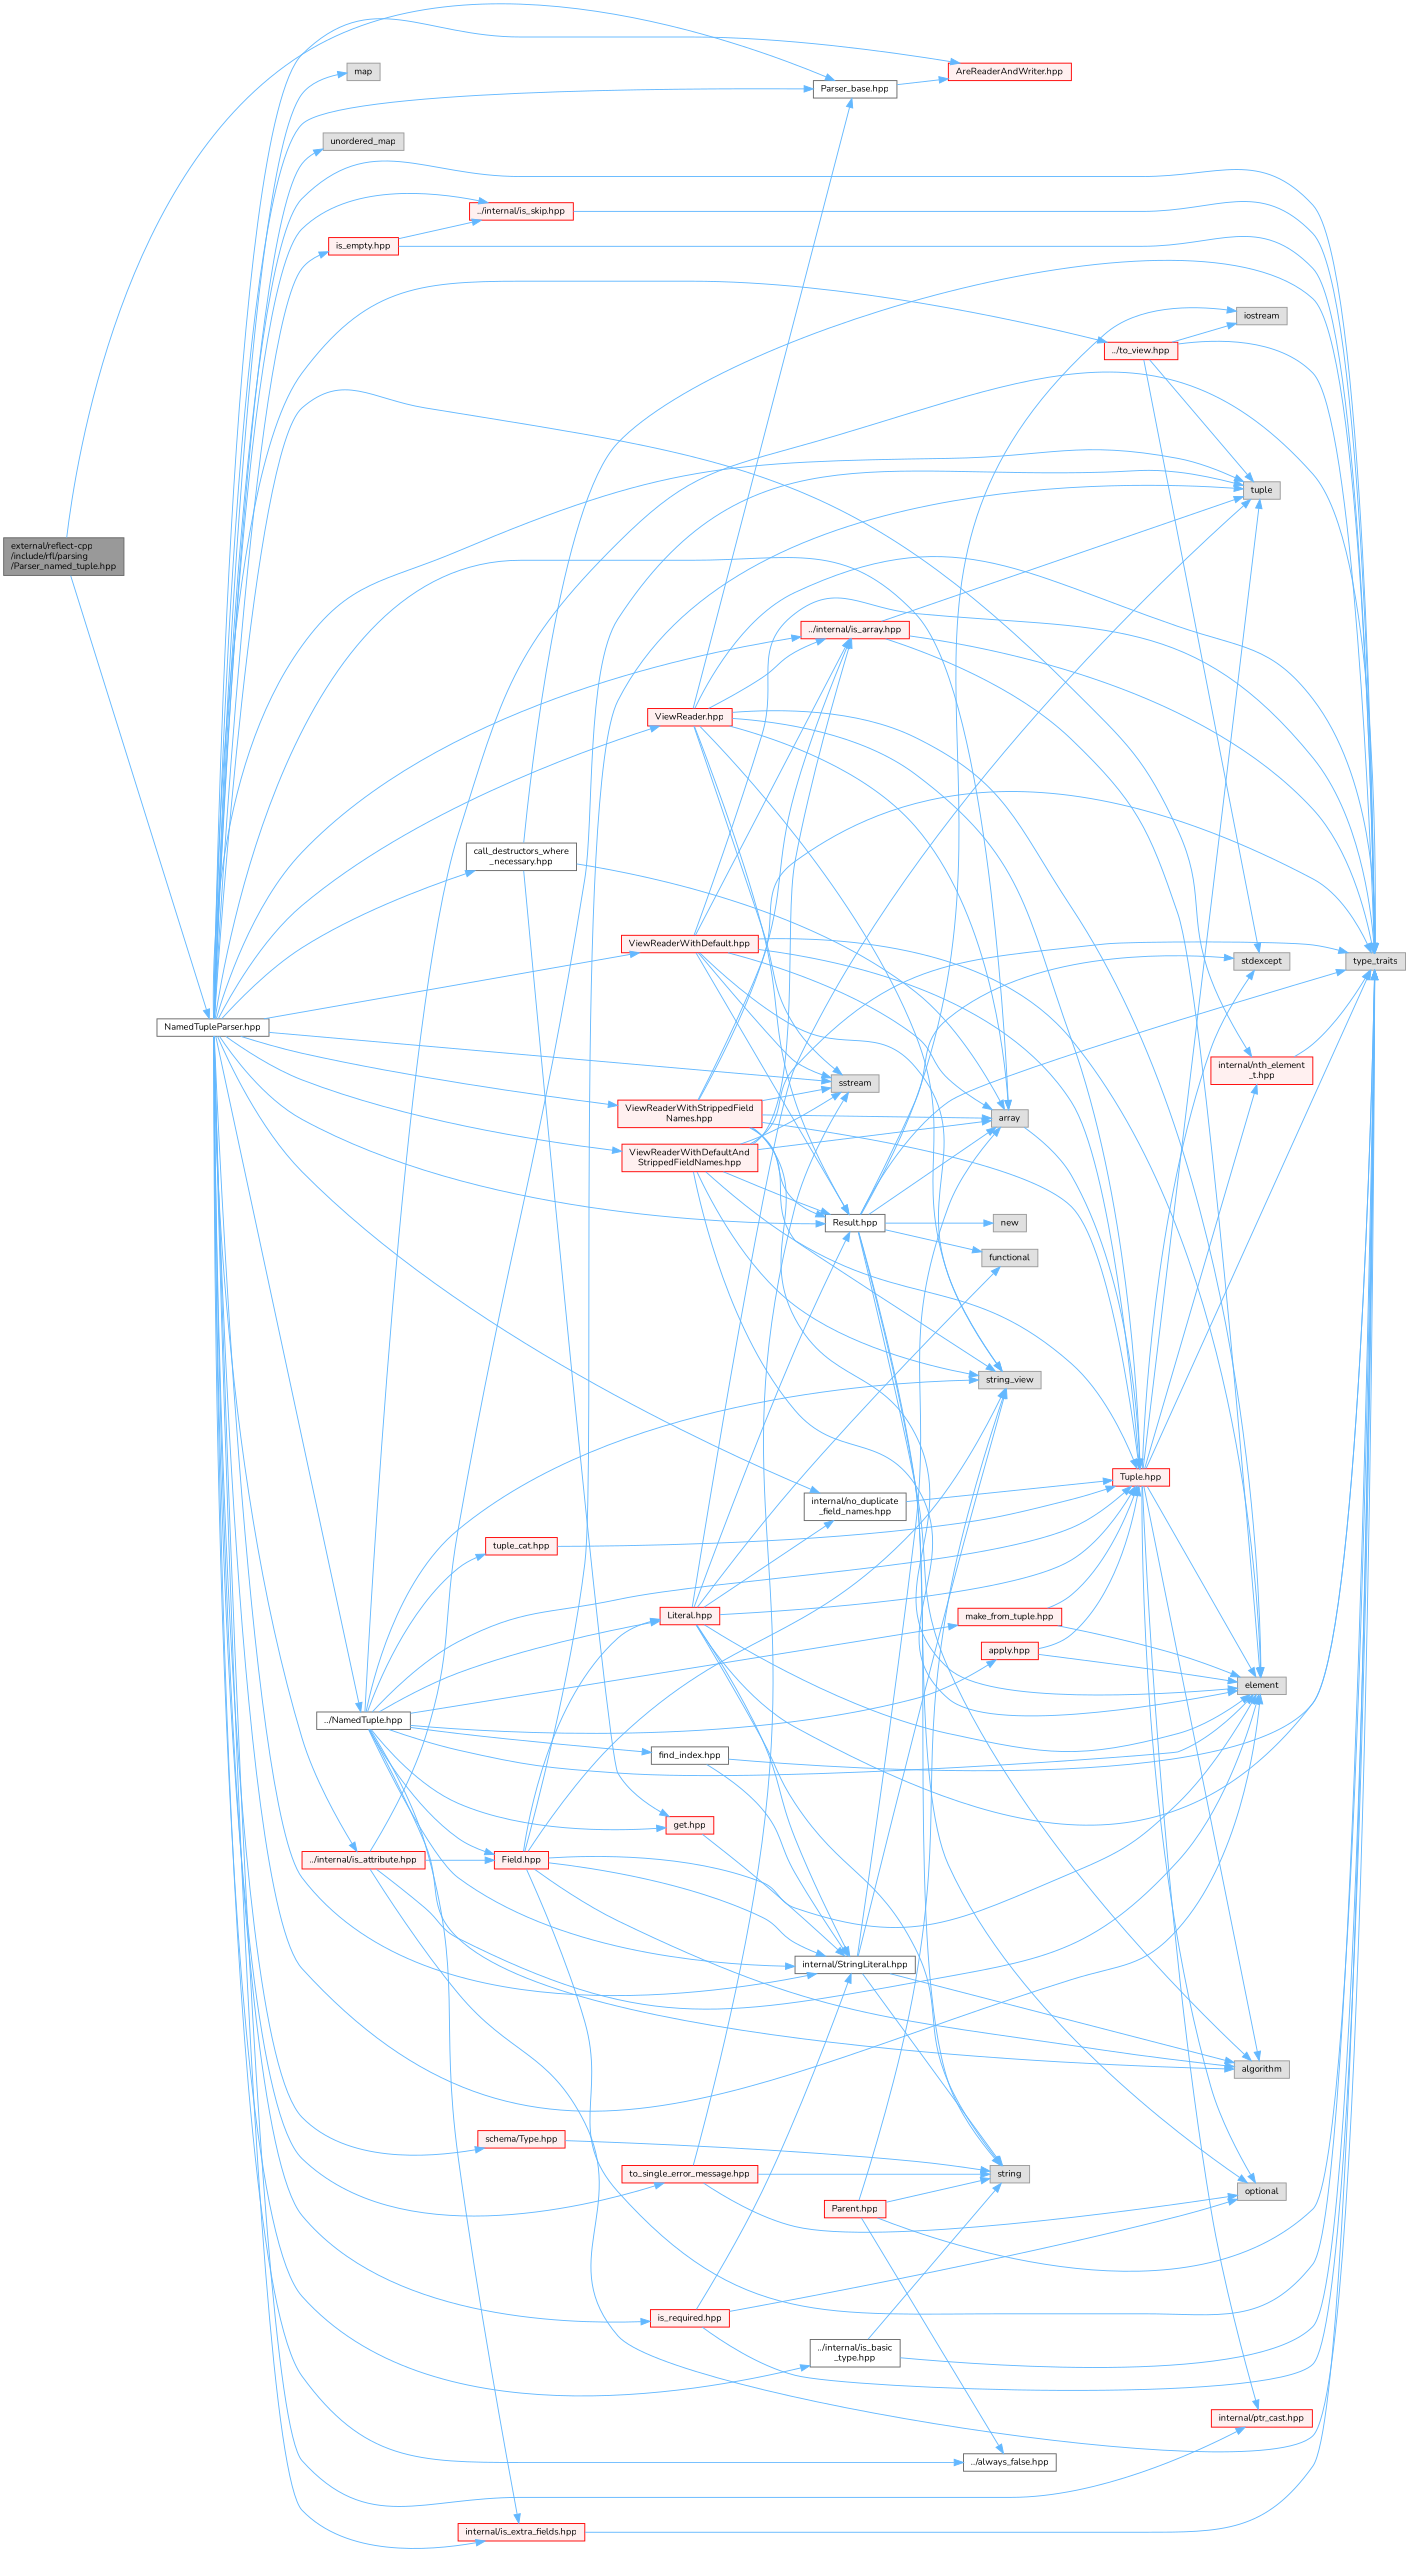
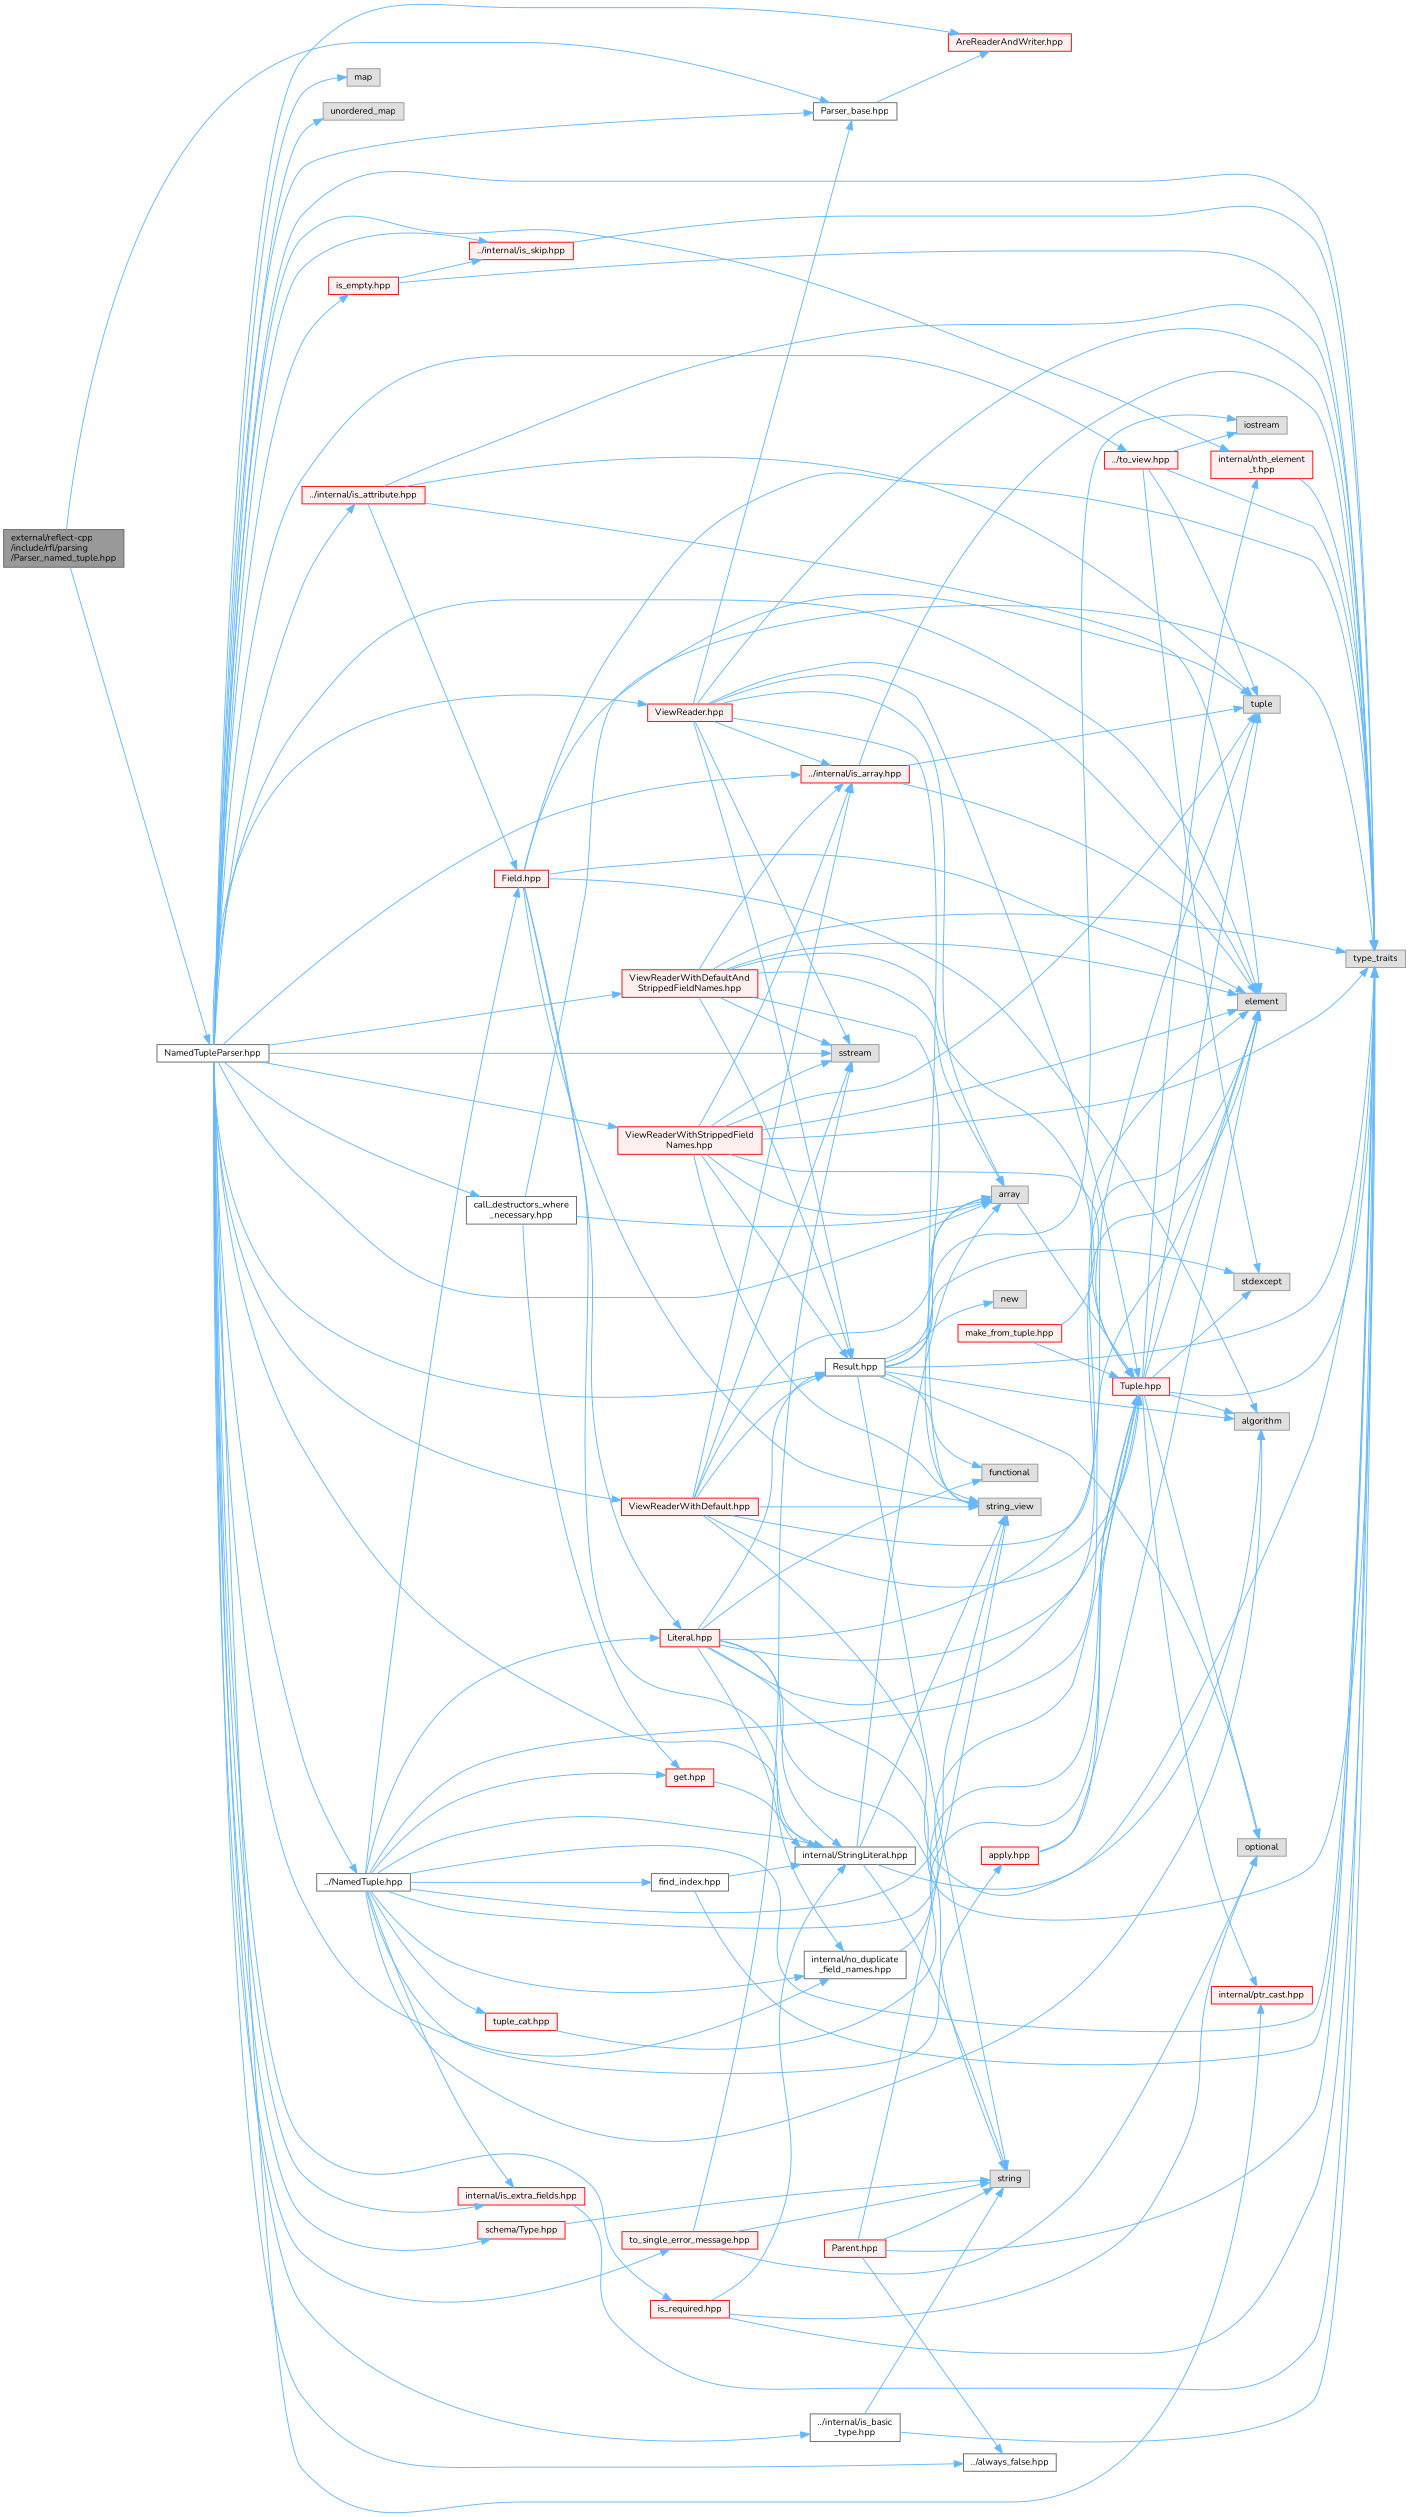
(560, 511) -> (1017, 996)
(679, 1670) -> (568, 1989)
